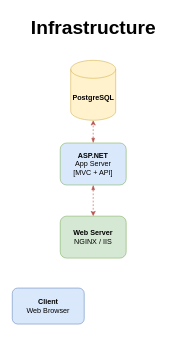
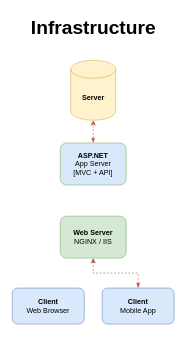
(94, 98) -> (94, 98)
(93, 210) -> none
none -> (138, 282)
none -> (138, 306)
